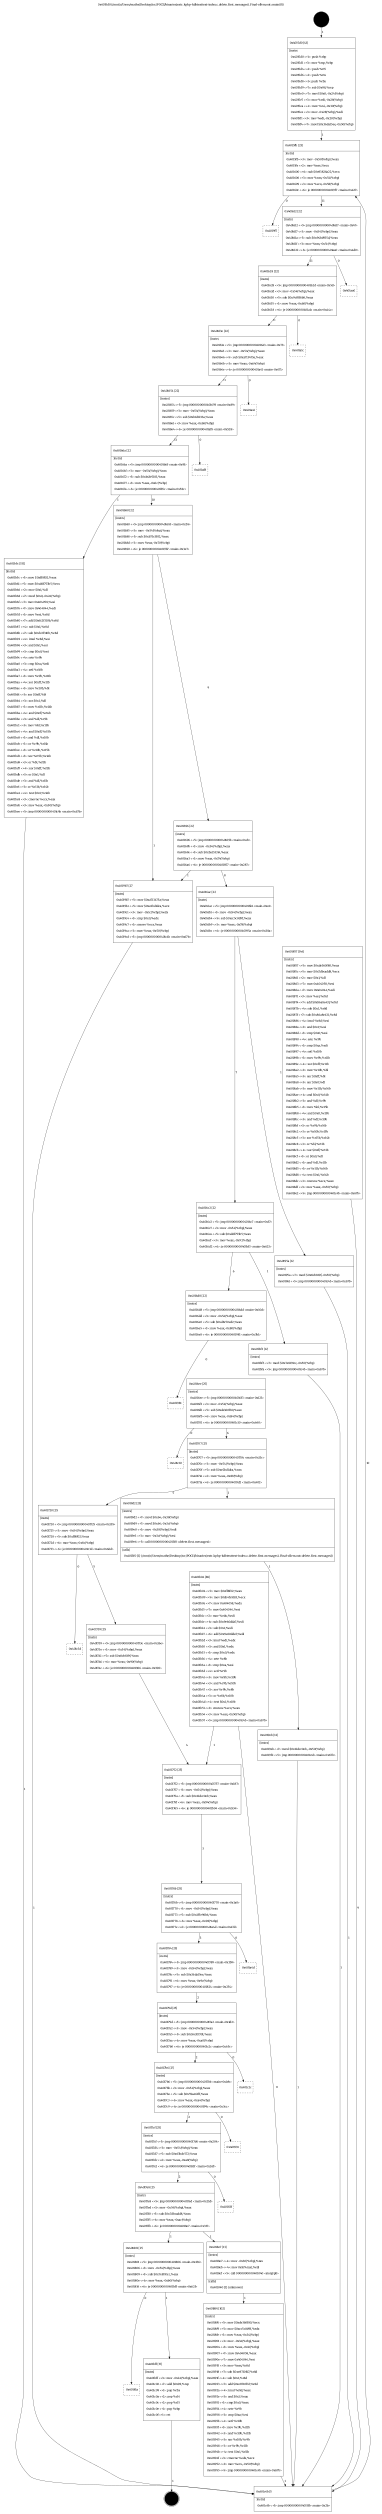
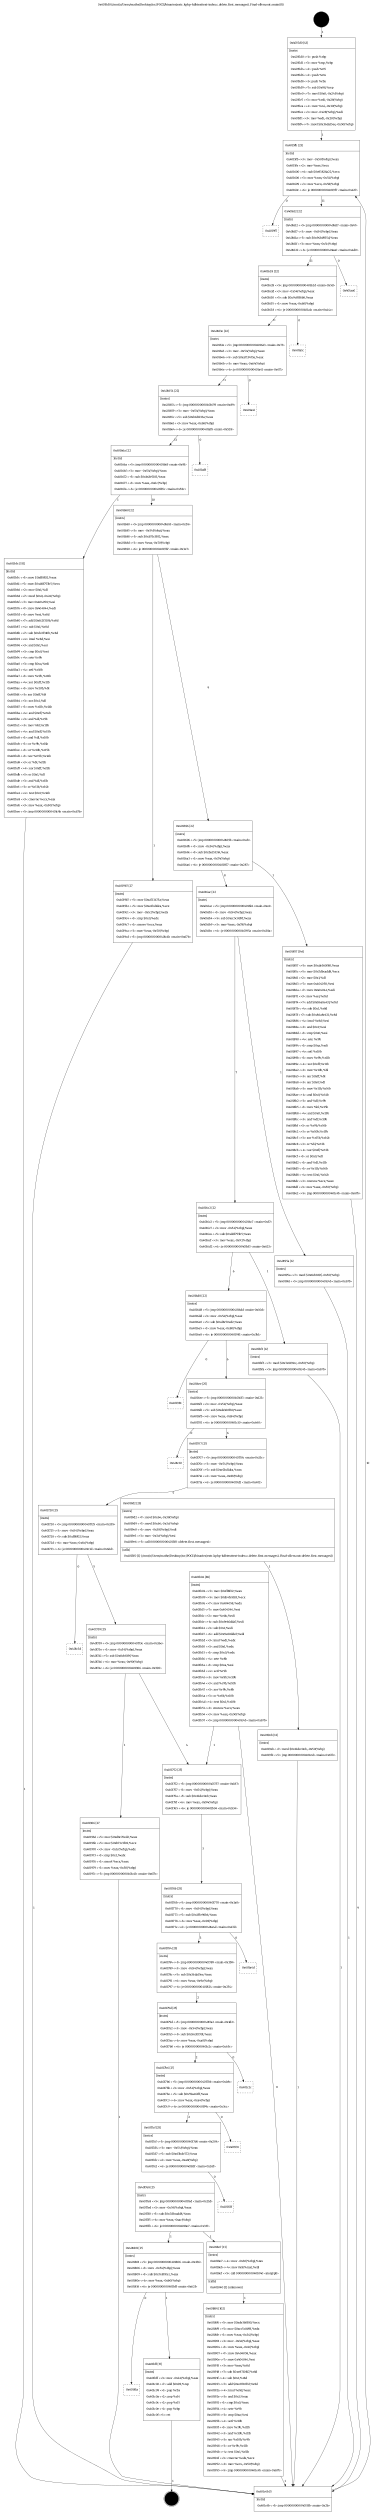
(187, 875) -> (287, 898)
none -> (226, 1358)
(227, 1492) -> none
none -> (120, 1849)
(178, 2176) -> none
